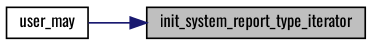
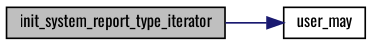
(109, 23) -> (246, 23)
